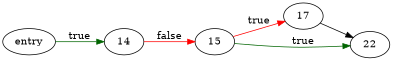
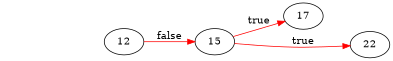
(333, 29) -> none
(29, 42) -> none
(124, 42) -> (124, 42)
(289, 47) -> (289, 47)
